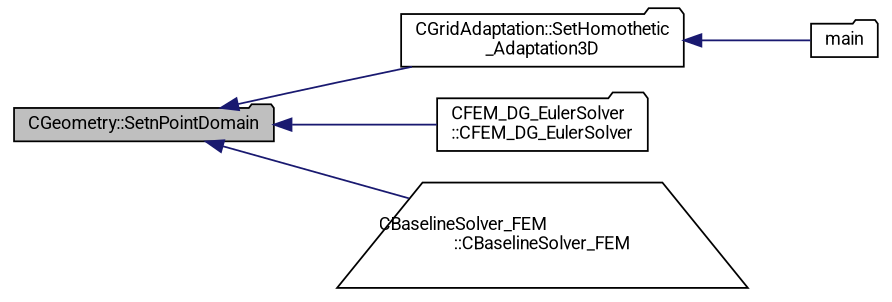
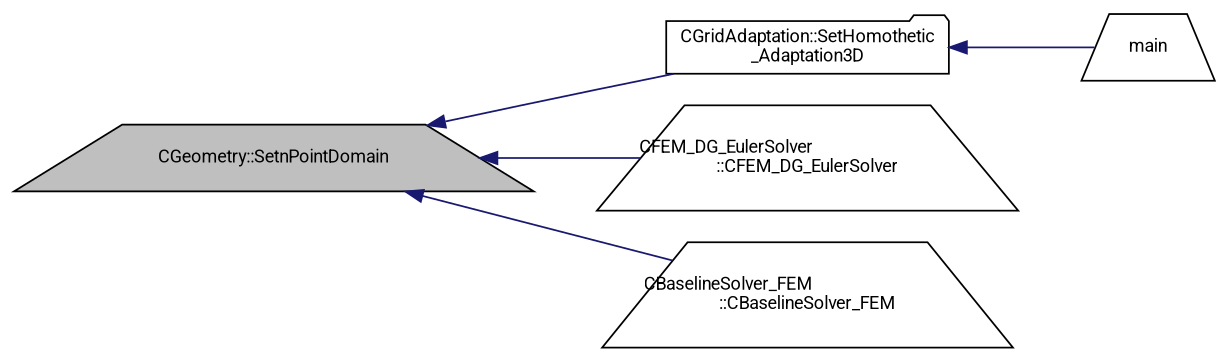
(844, 40) -> (1148, 47)
(144, 125) -> (274, 158)
(542, 125) -> (808, 158)
